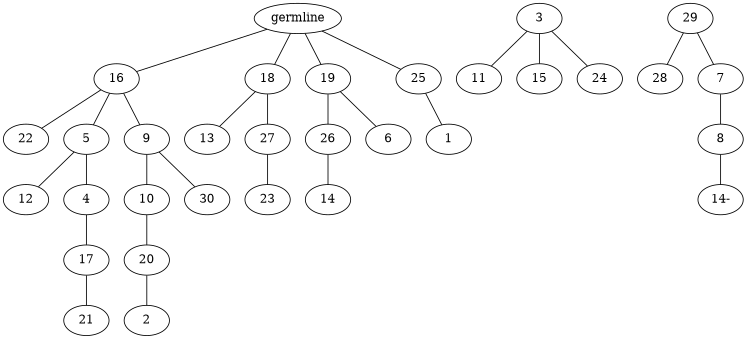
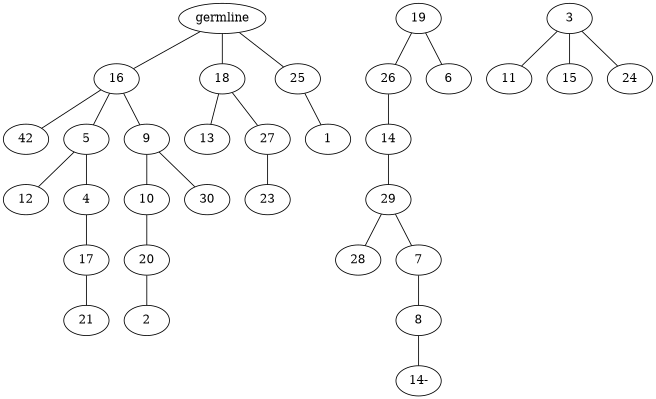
(313, 49) -> none
(26, 139) -> (26, 139)
none -> (388, 170)
